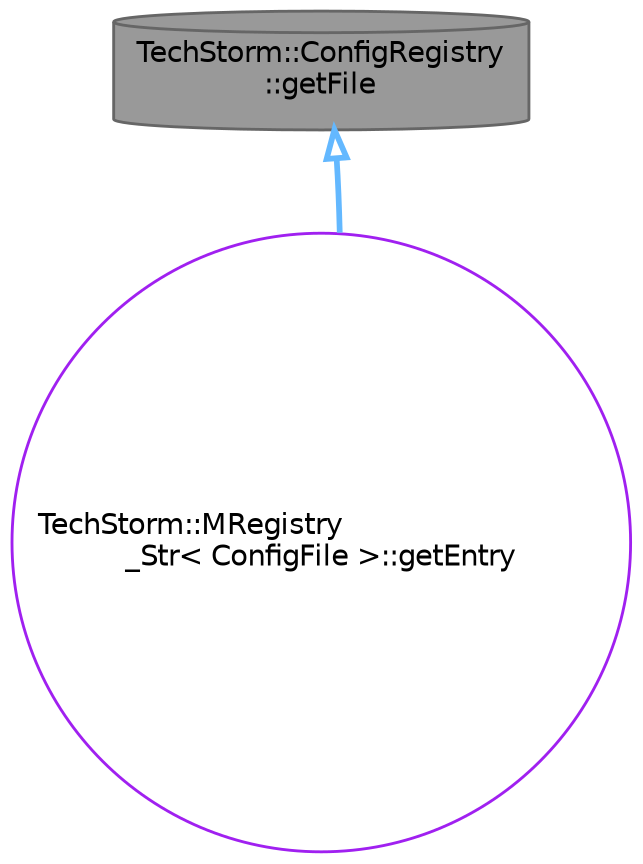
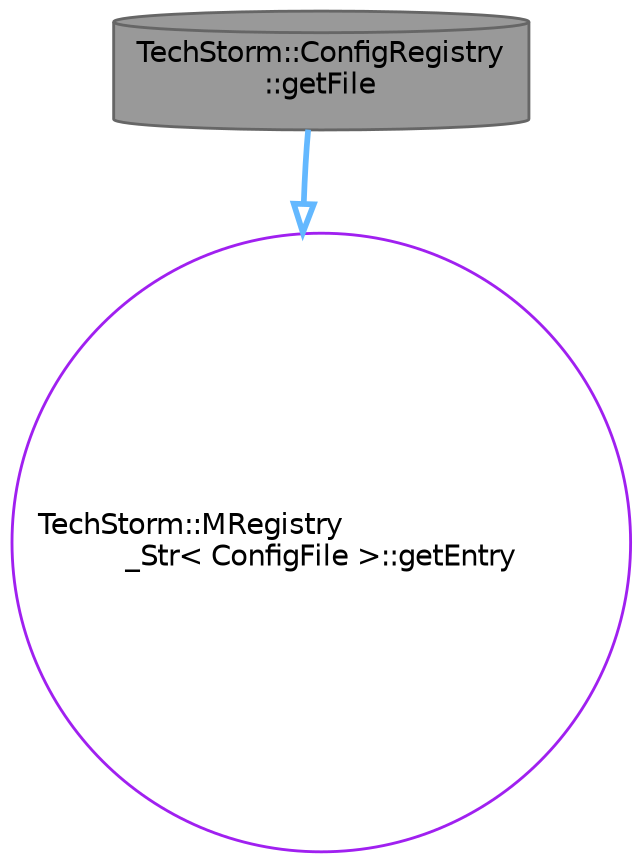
(339, 196) -> (305, 167)
